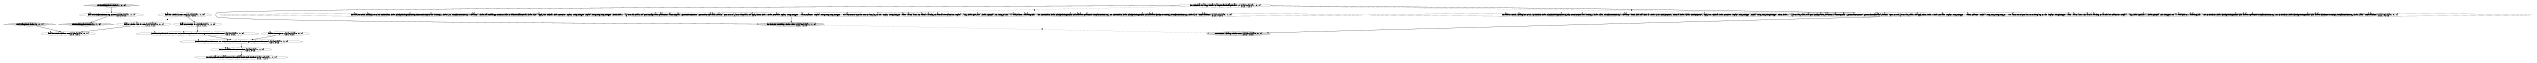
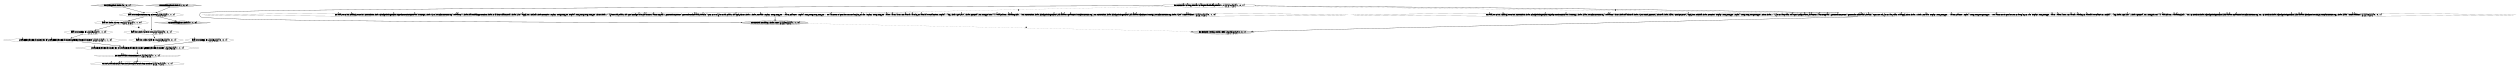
(127, 19) -> (151, 23)
none -> (137, 19)
(48, 29) -> (133, 10)
(241, 50) -> (137, 56)
